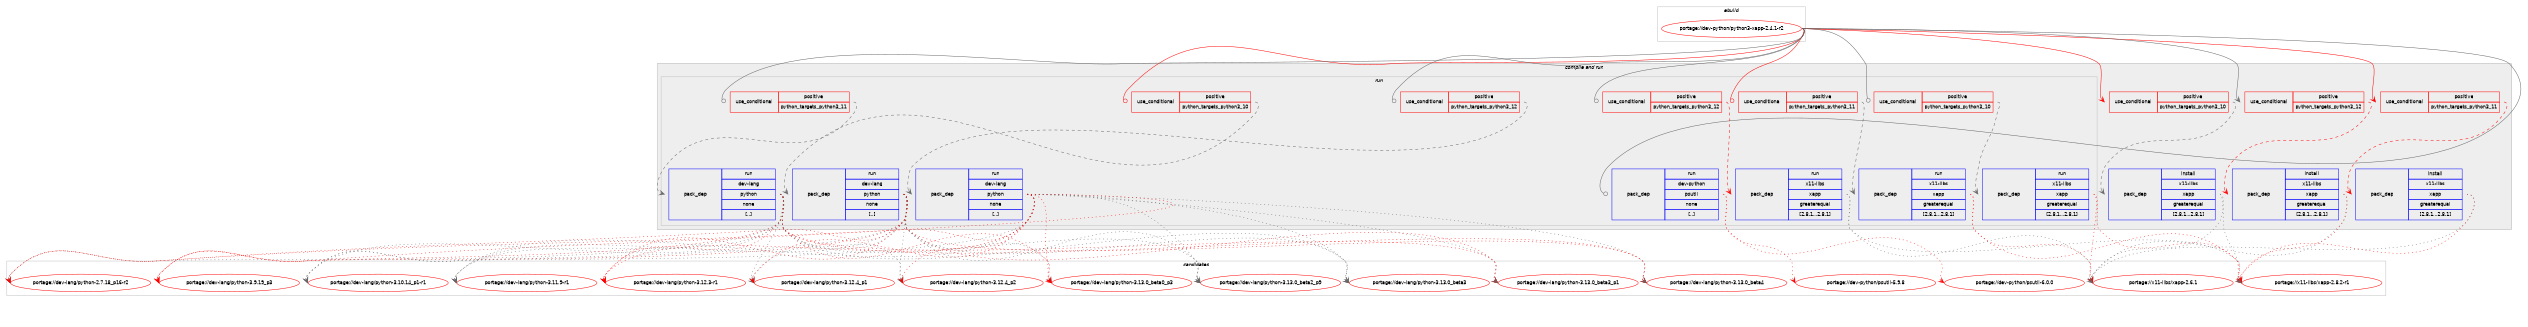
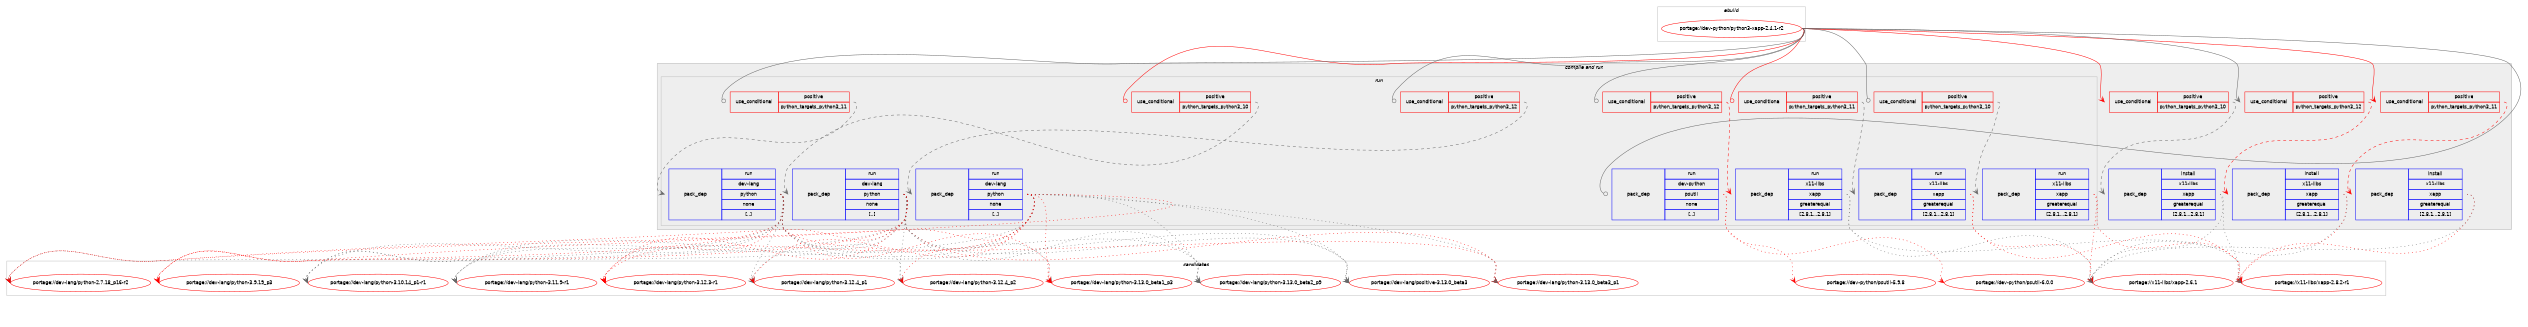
(1122, 283) -> (1122, 283)
(1419, 283) -> (1419, 283)
(1717, 283) -> none
